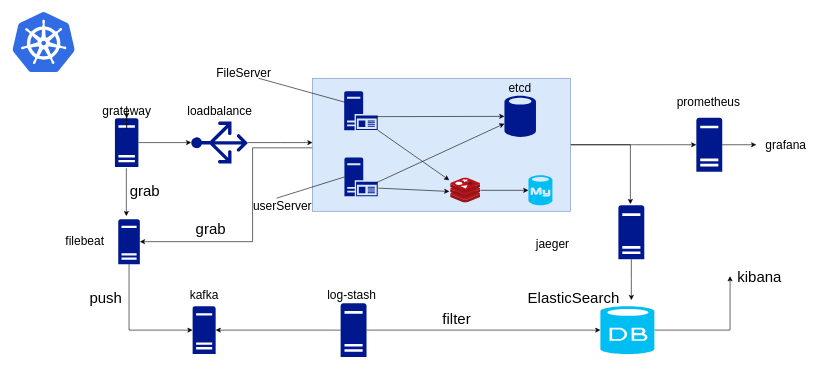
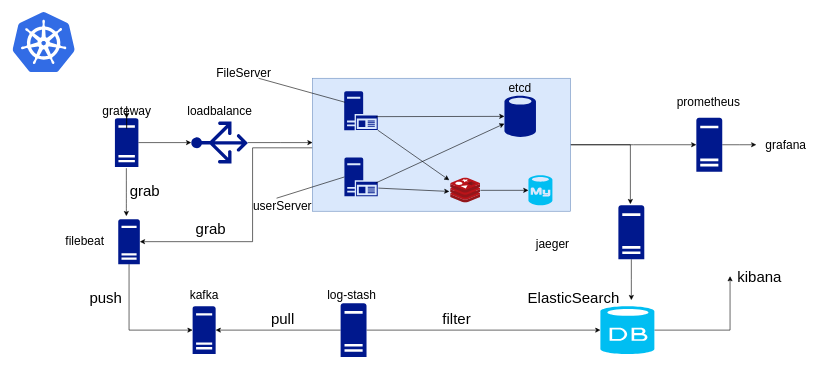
none -> (282, 318)
